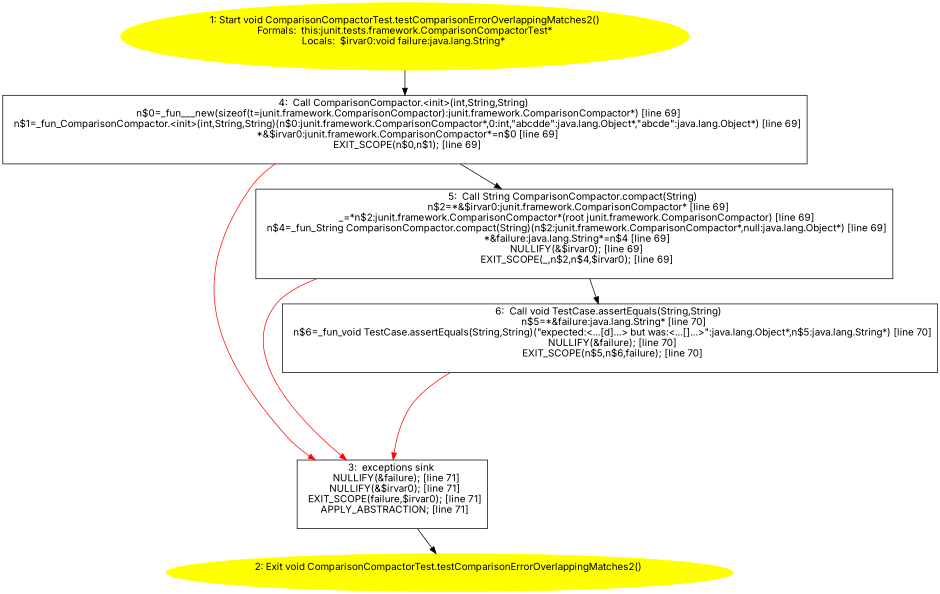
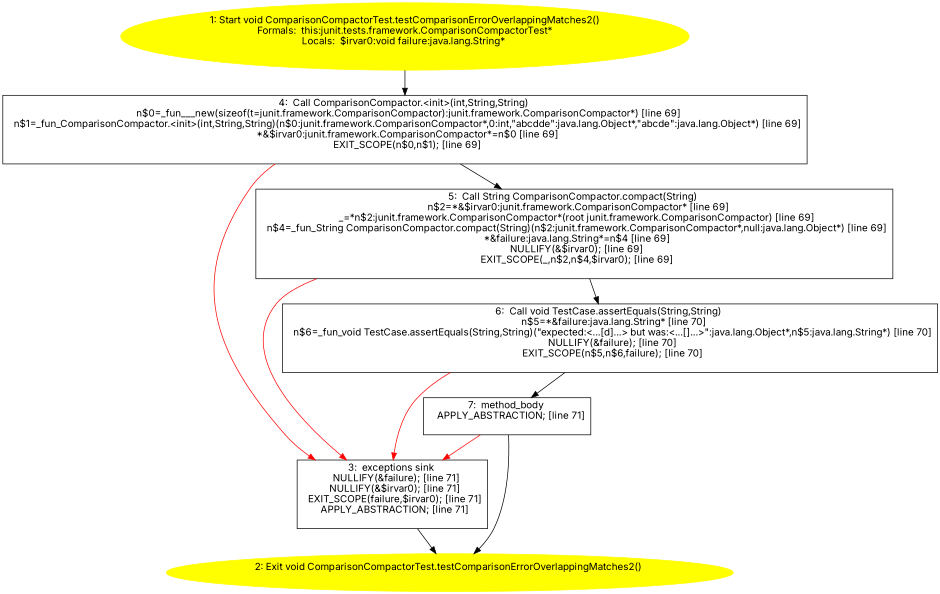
none -> (507, 416)
